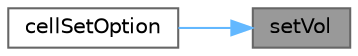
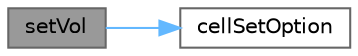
(205, 28) -> (132, 28)
